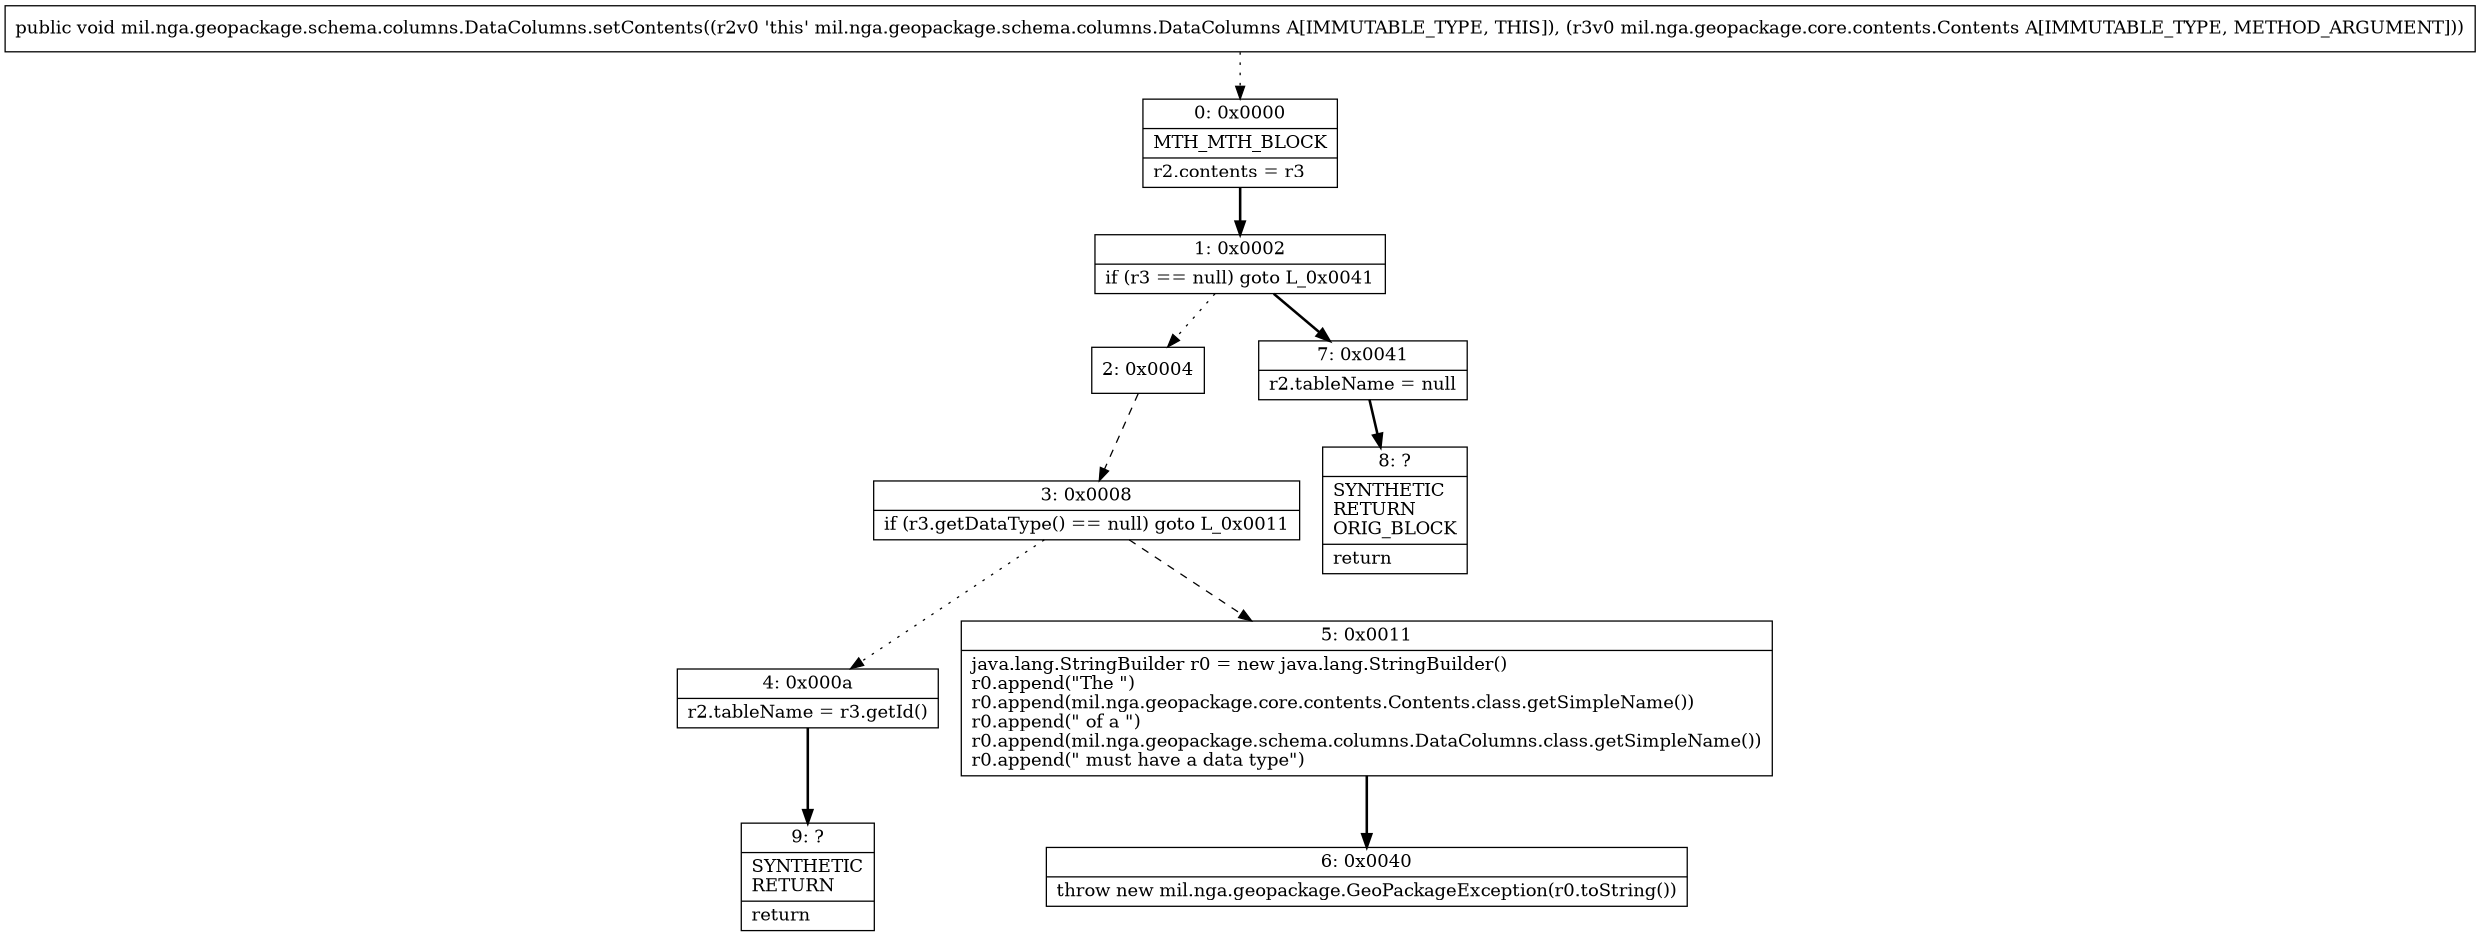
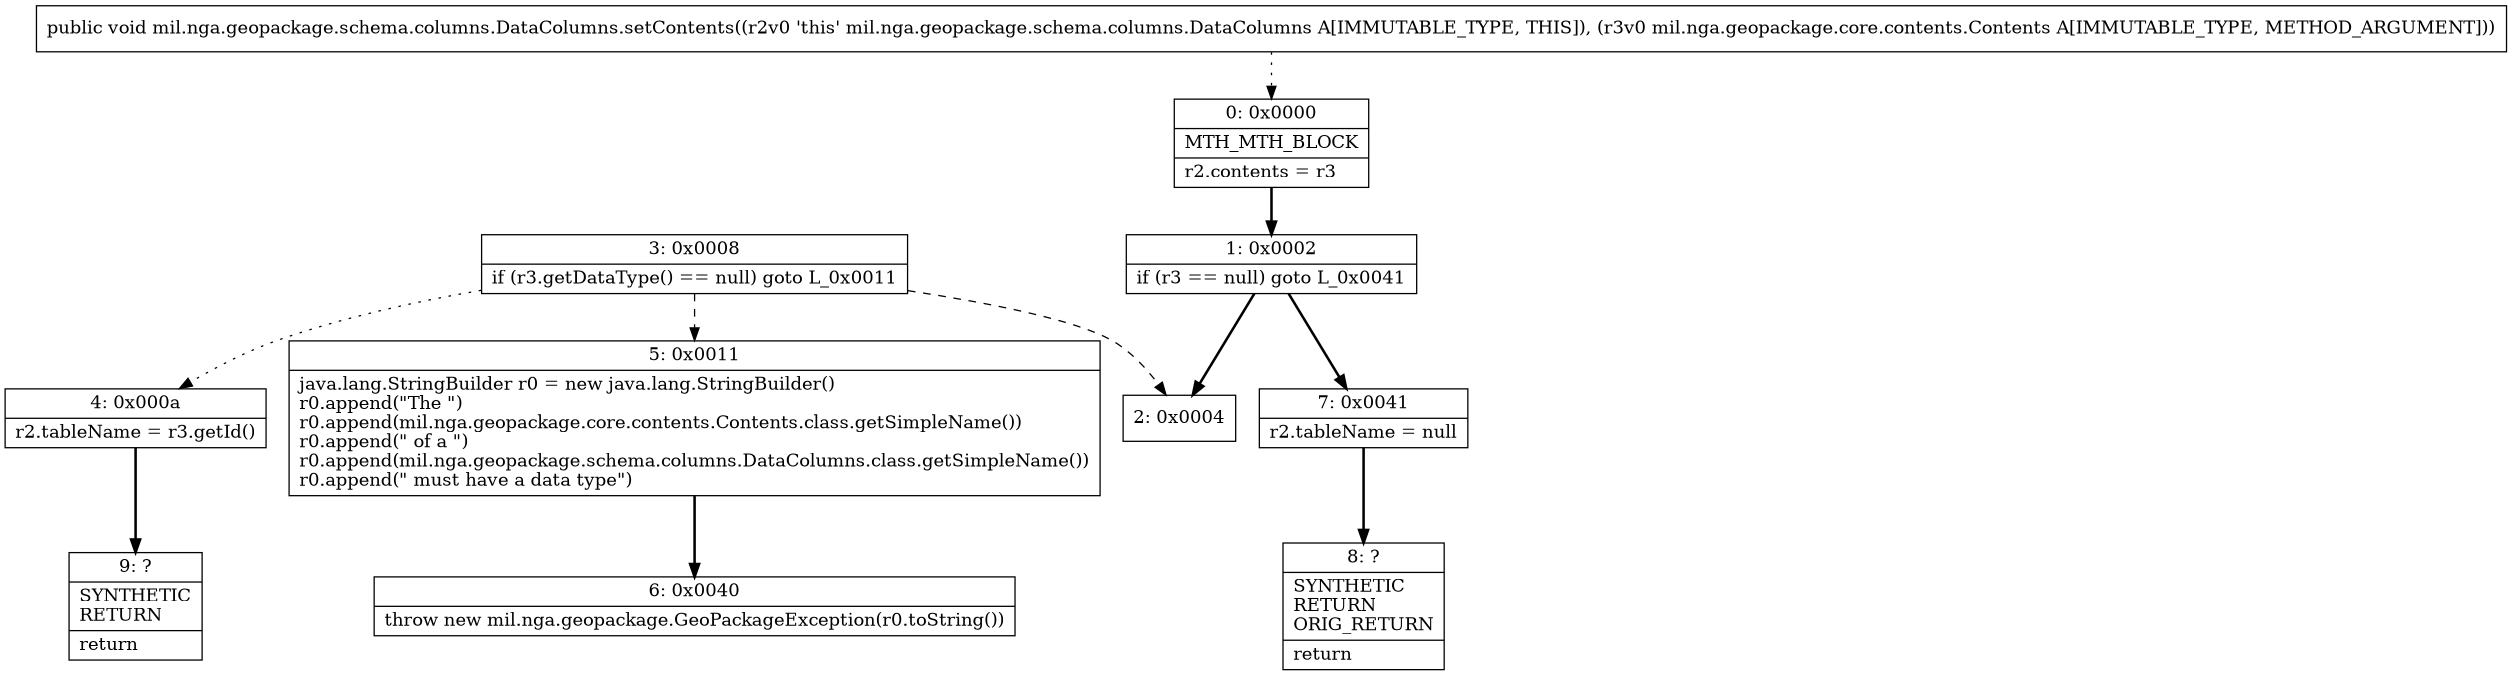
(1196, 316) -> (1227, 339)
(1121, 431) -> (1043, 316)
(1395, 529) -> (1364, 625)
